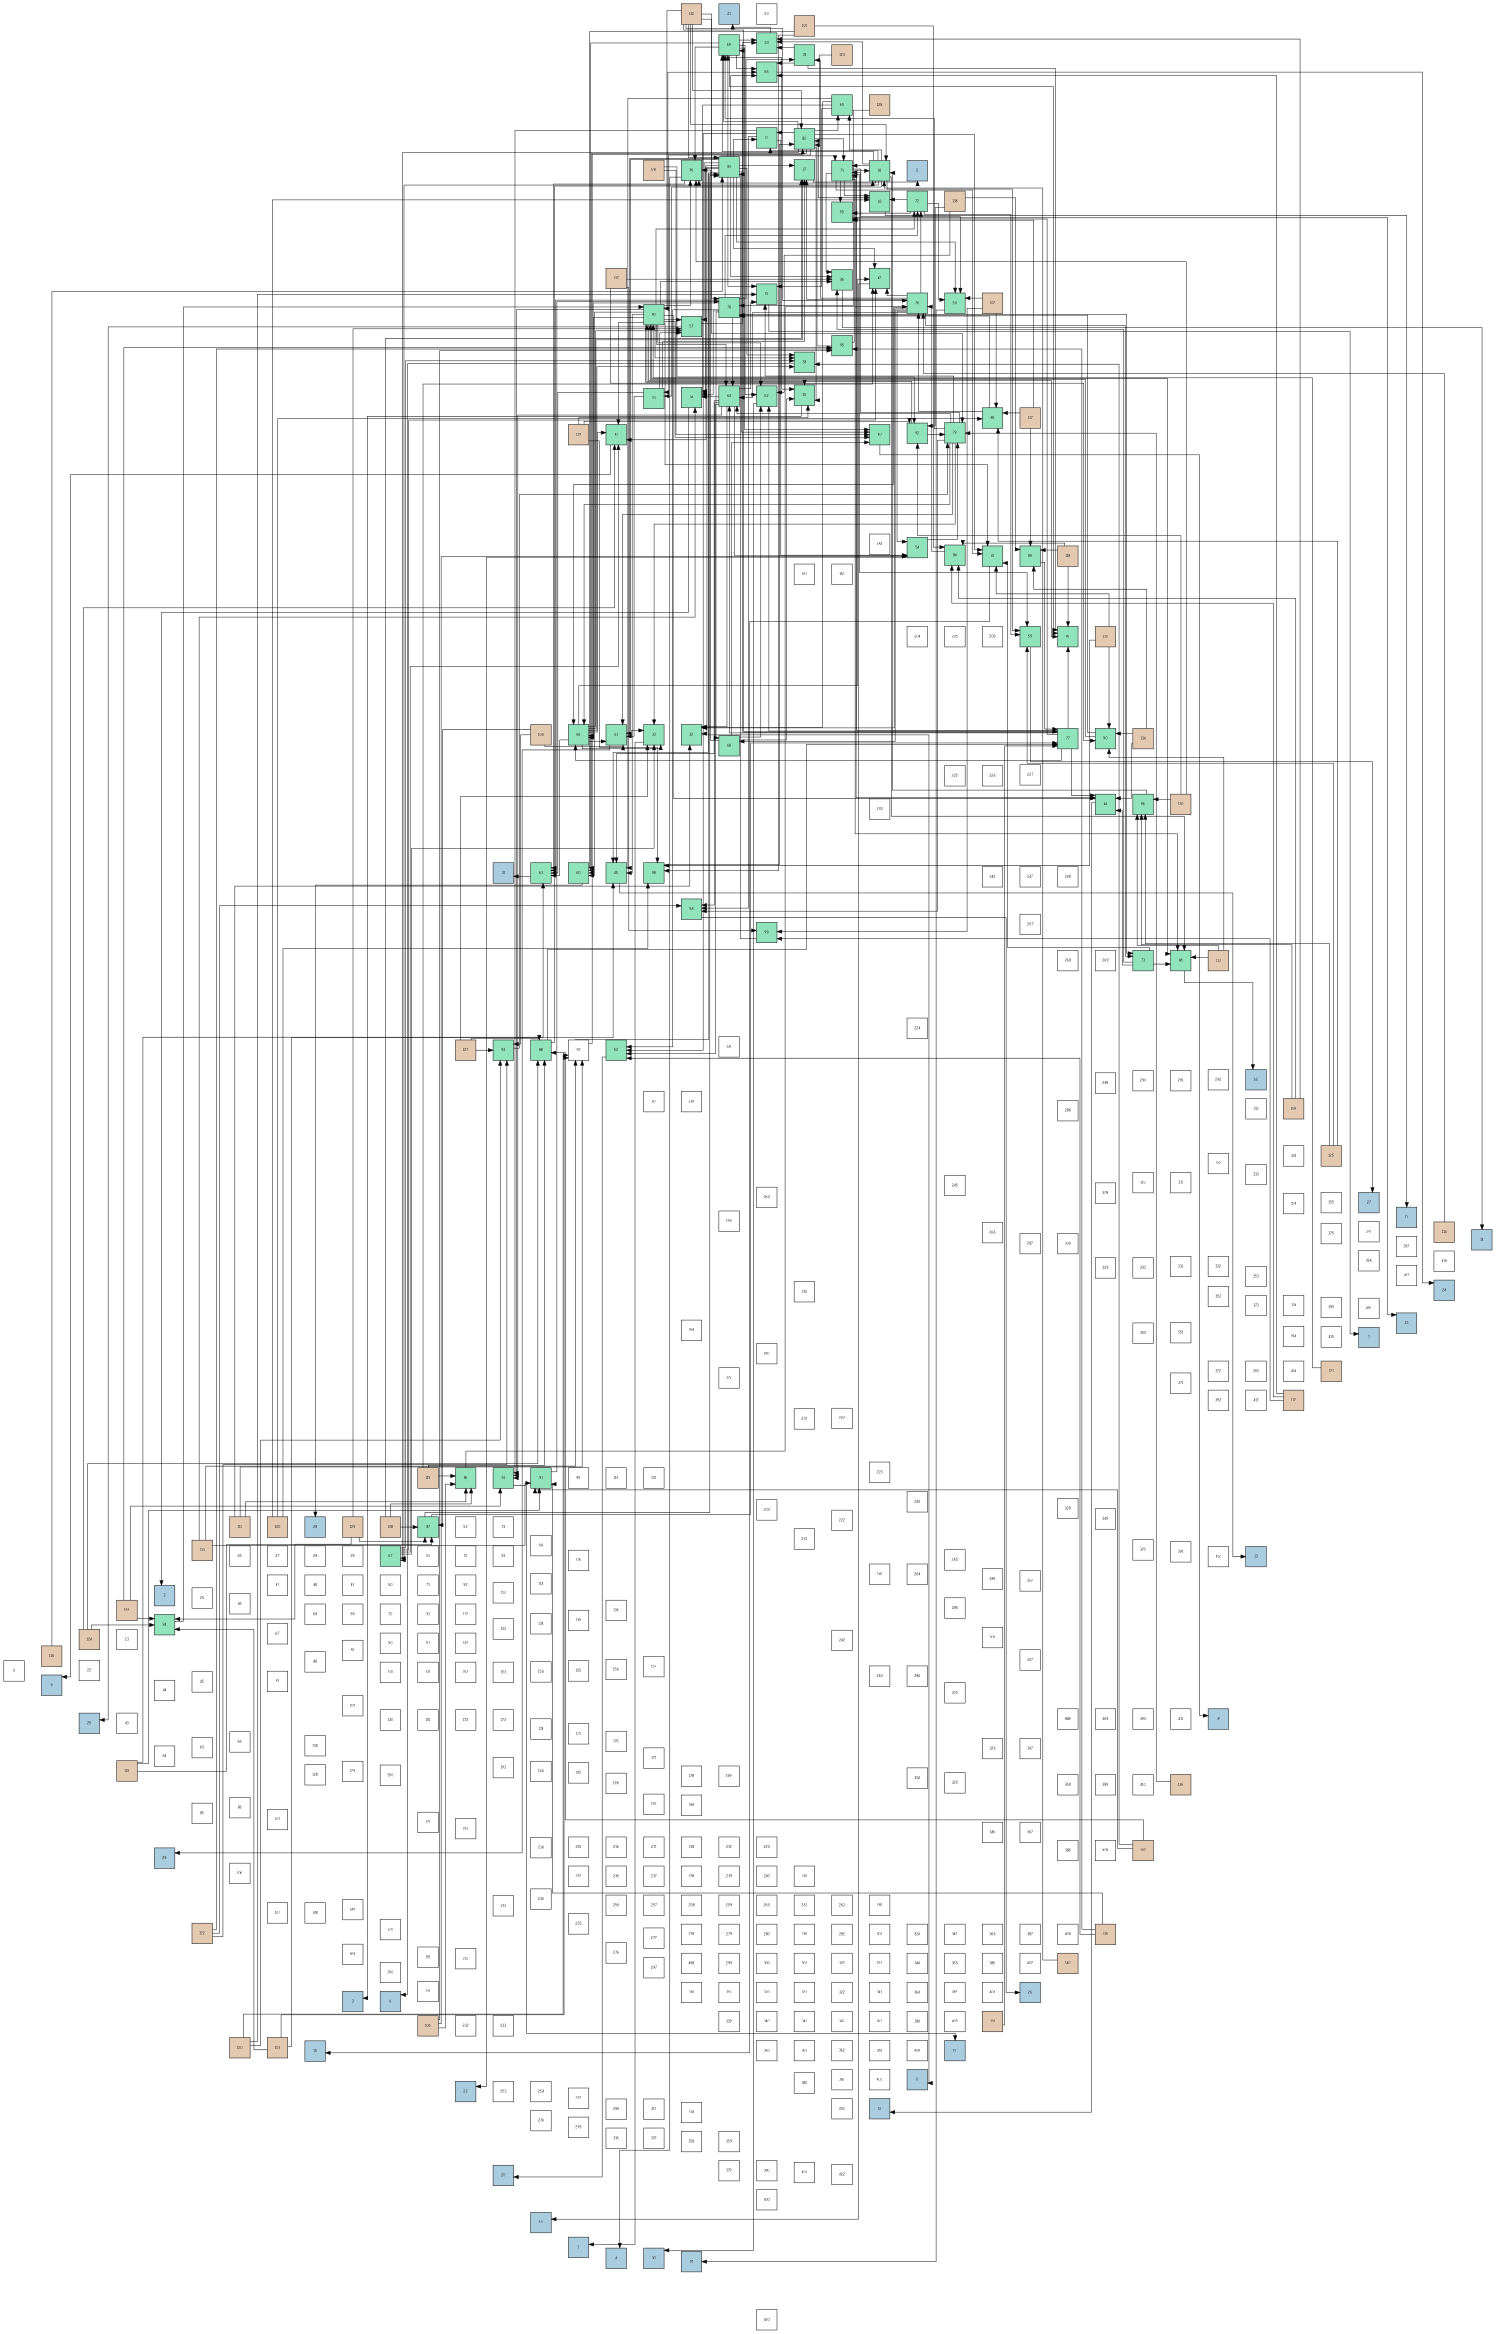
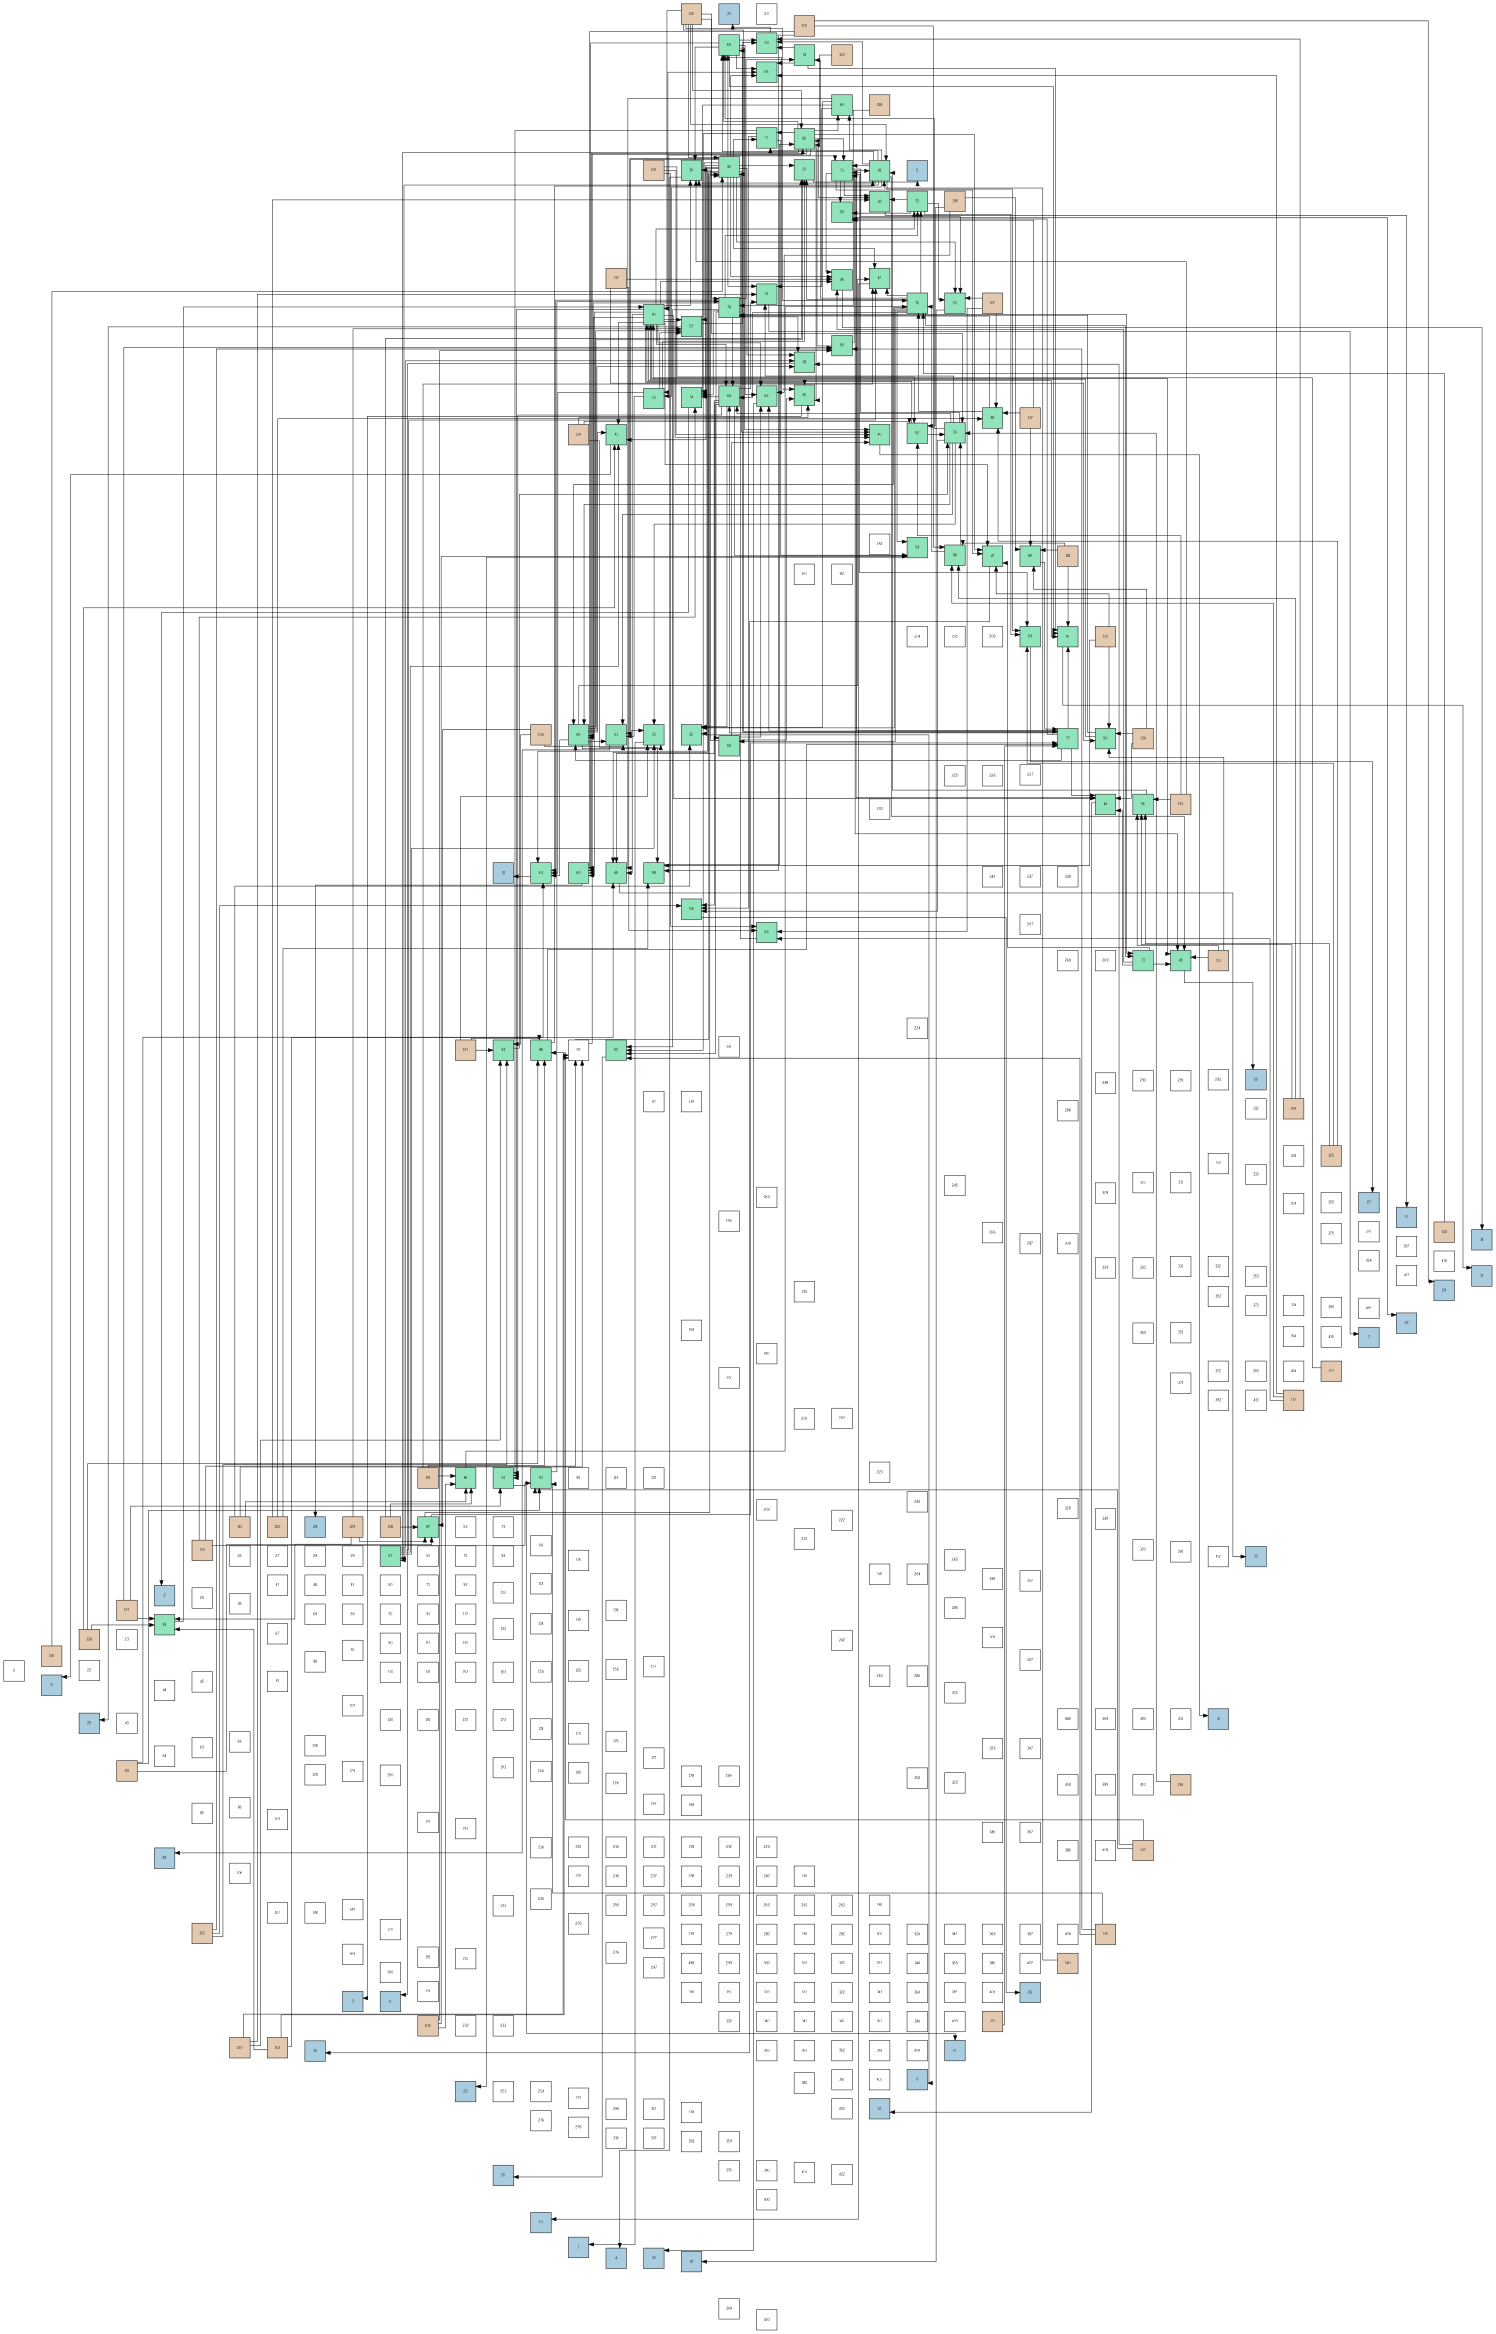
(697, 358) -> (784, 317)
(1422, 358) -> (1428, 345)
(554, 459) -> (707, 594)
(958, 527) -> (960, 496)
none -> (671, 587)
none -> (1482, 1276)
none -> (729, 2309)
